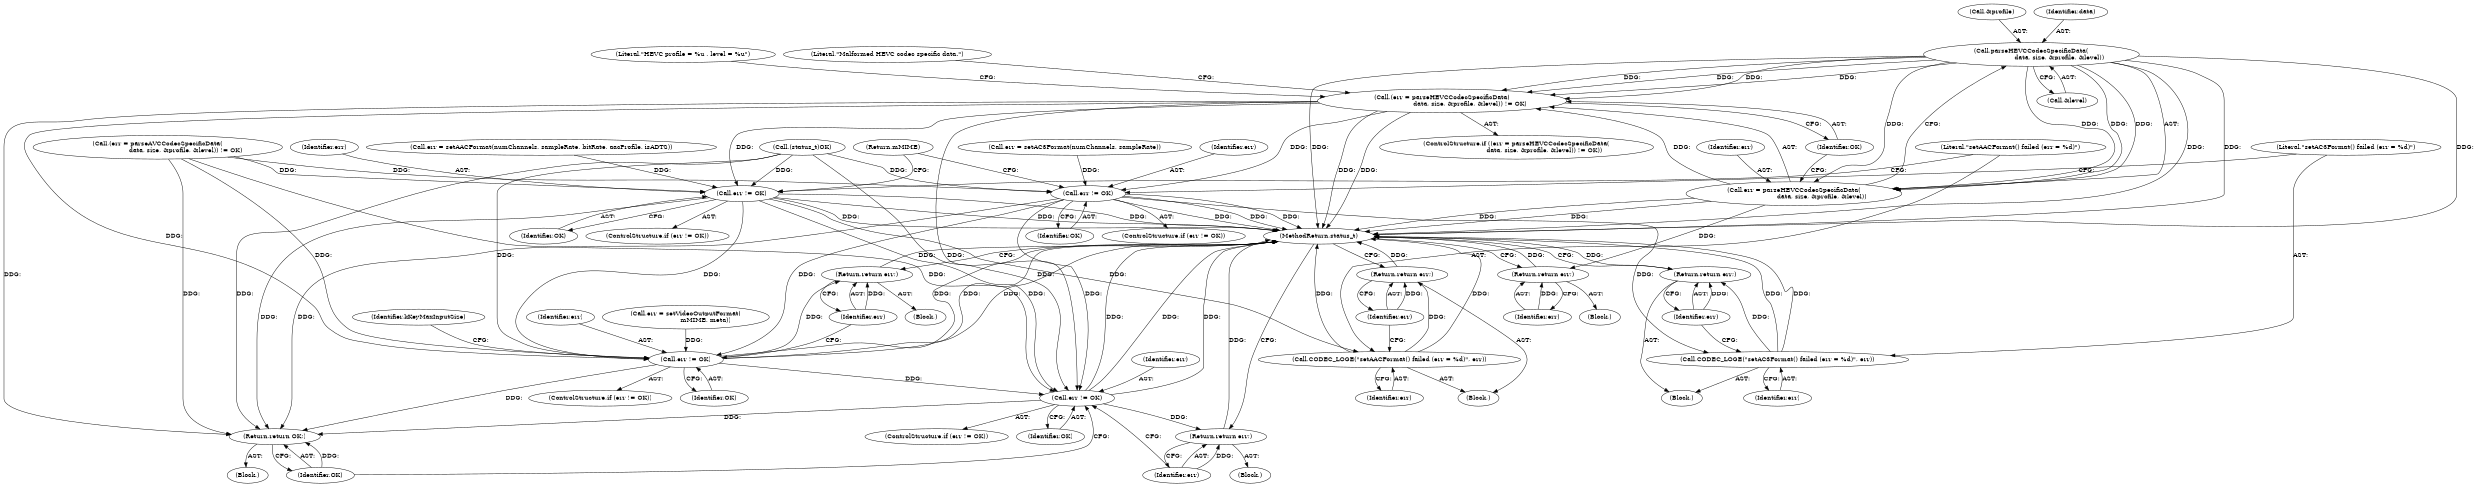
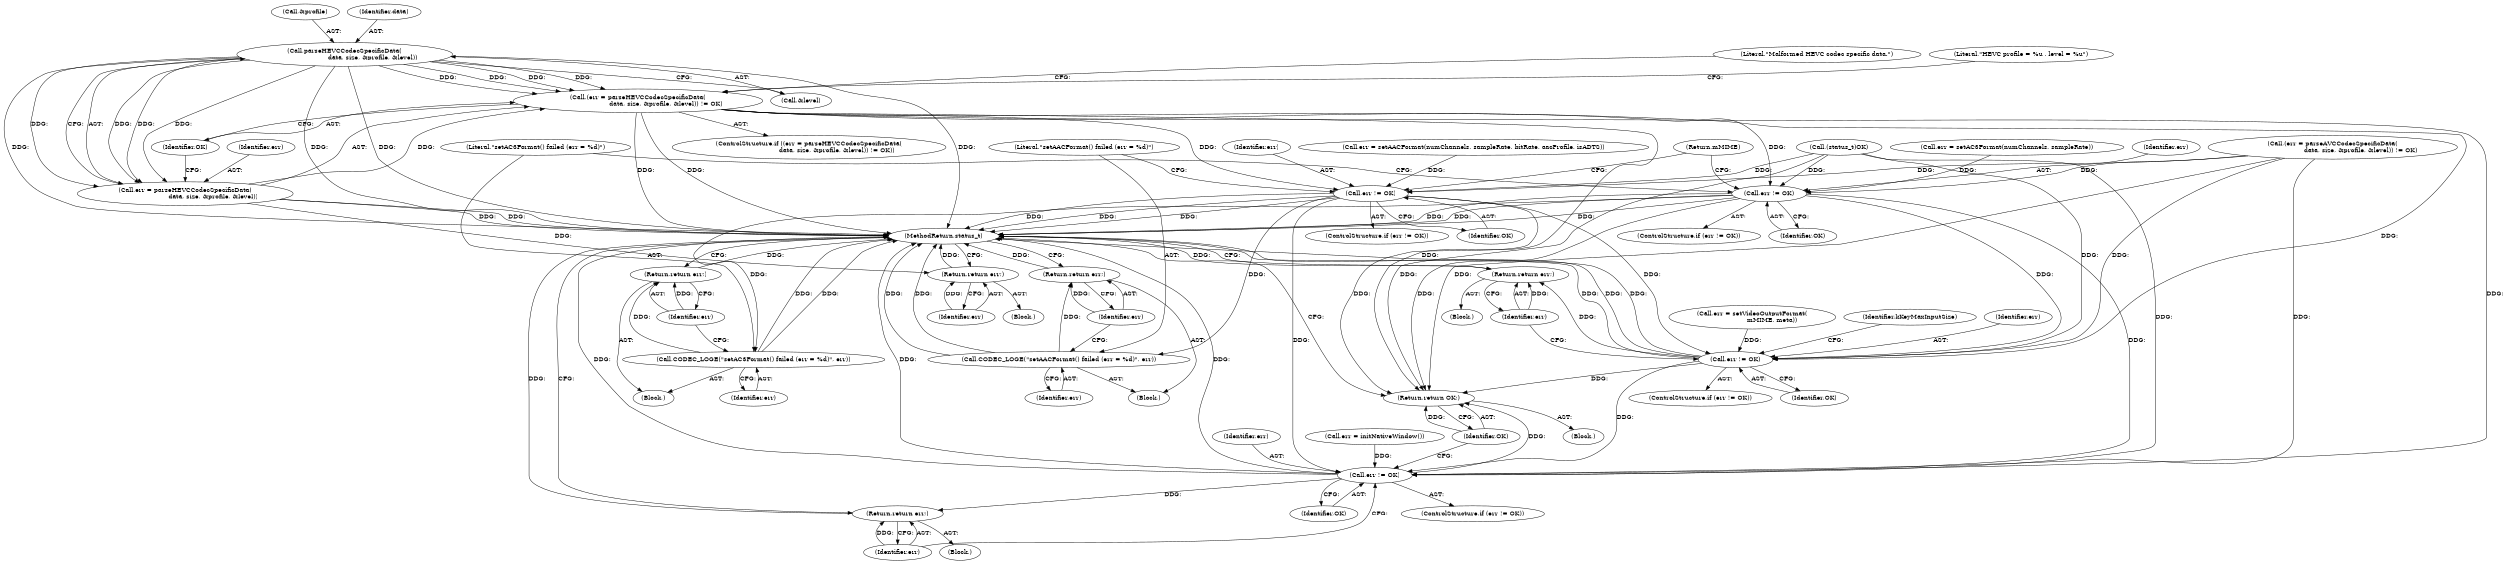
none -> (1186, 261)
none -> (1375, 437)
